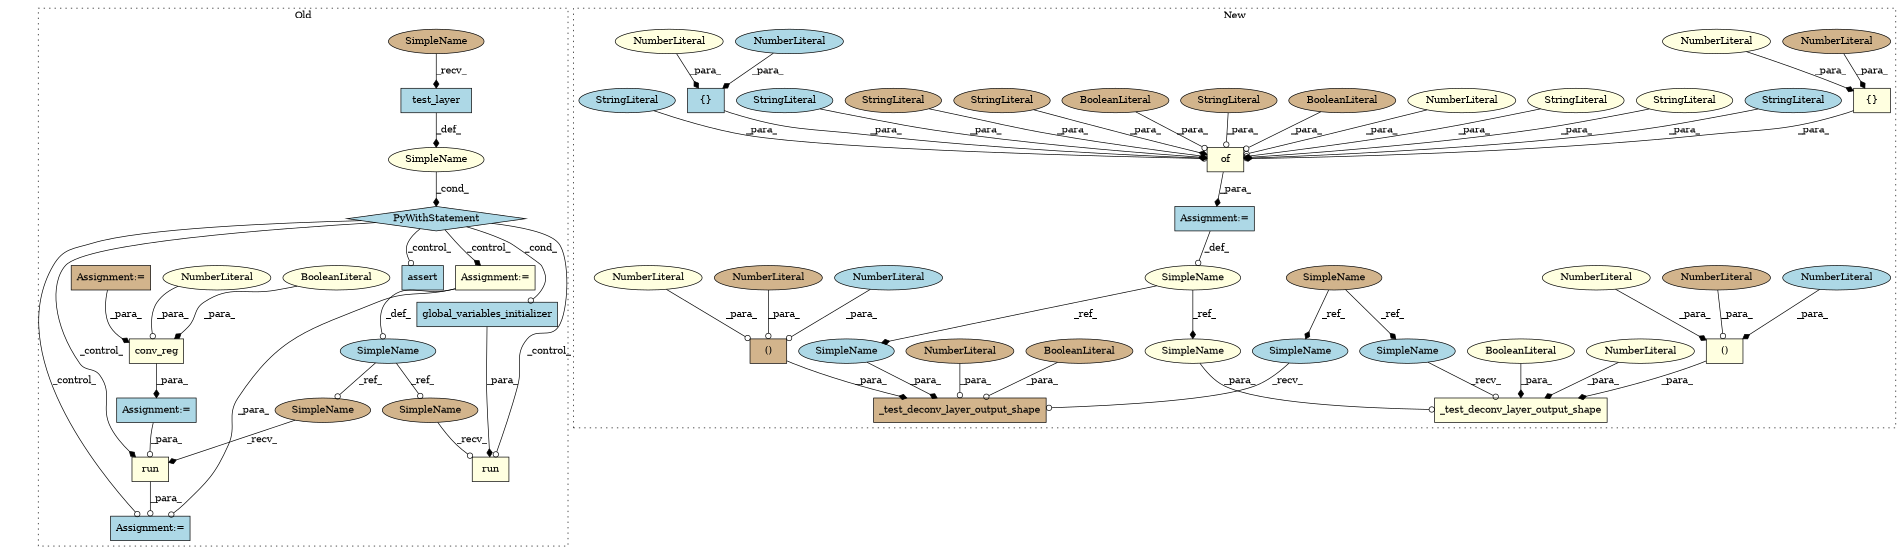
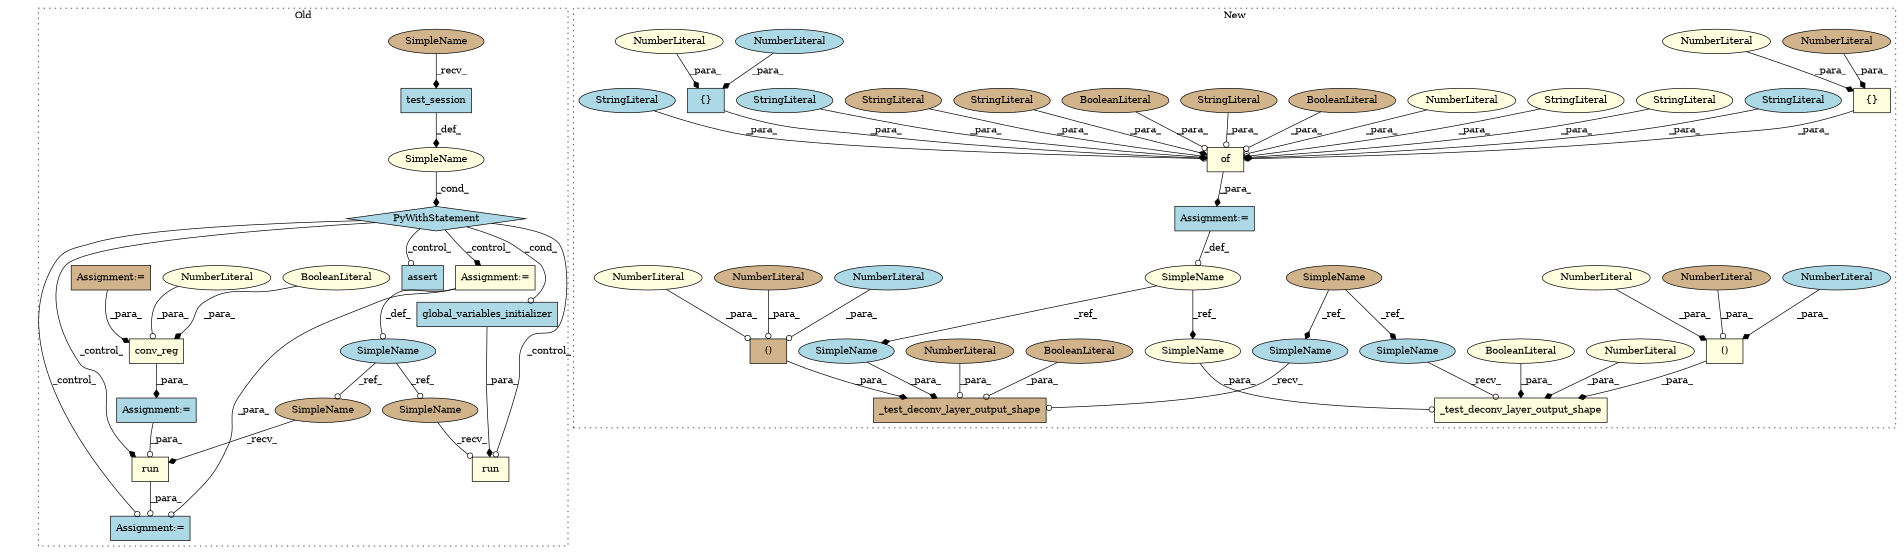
(436, 101) -> (436, 101)
